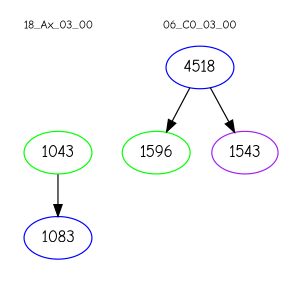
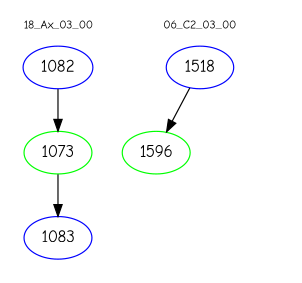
(200, 25) -> (200, 25)
none -> (58, 67)
(200, 67) -> (200, 67)
(58, 153) -> (58, 153)
(245, 153) -> none
